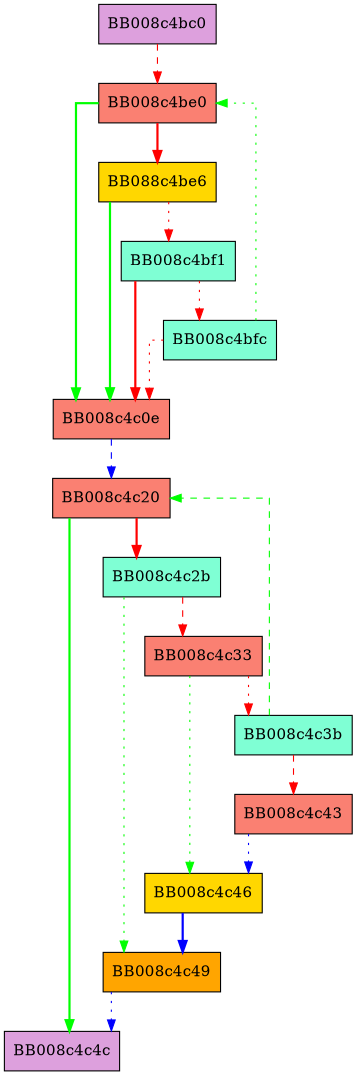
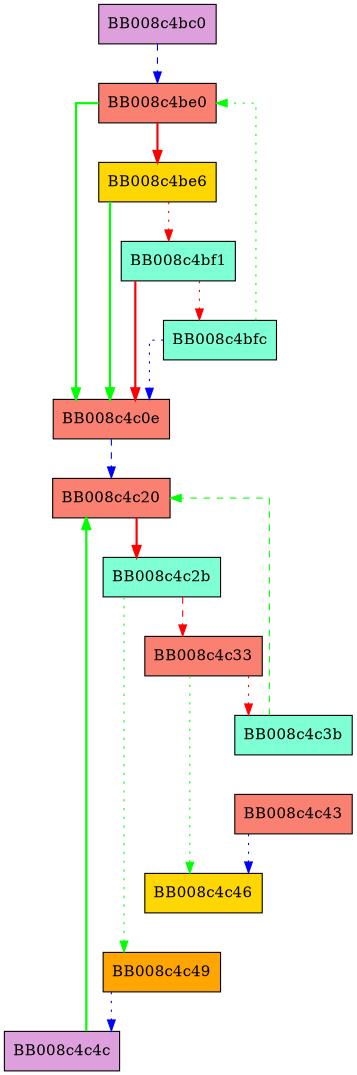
(157, 58) -> (157, 58)
(157, 182) -> (157, 182)
(149, 357) -> (149, 357)
(69, 769) -> (86, 780)
(294, 769) -> none
(183, 927) -> none
